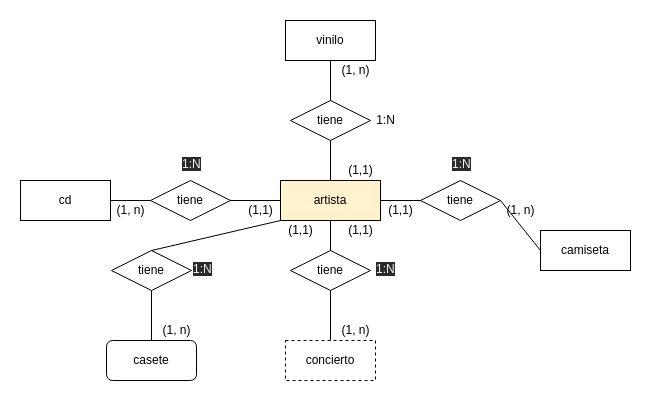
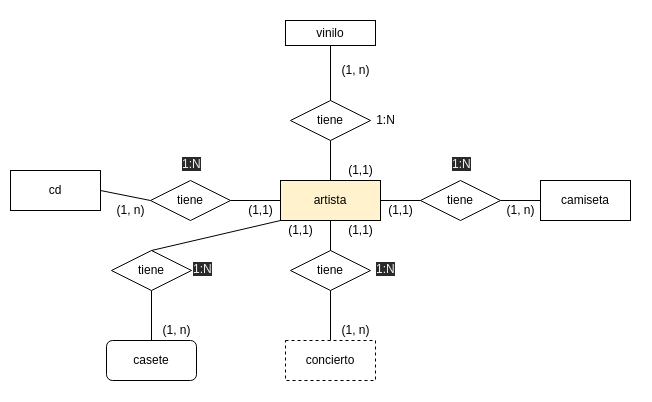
(331, 41) -> (331, 33)
(66, 201) -> (56, 191)
(586, 251) -> (586, 201)
